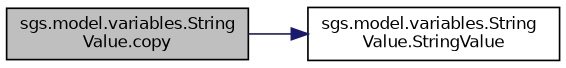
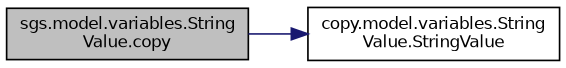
(434, 34) -> (434, 34)
